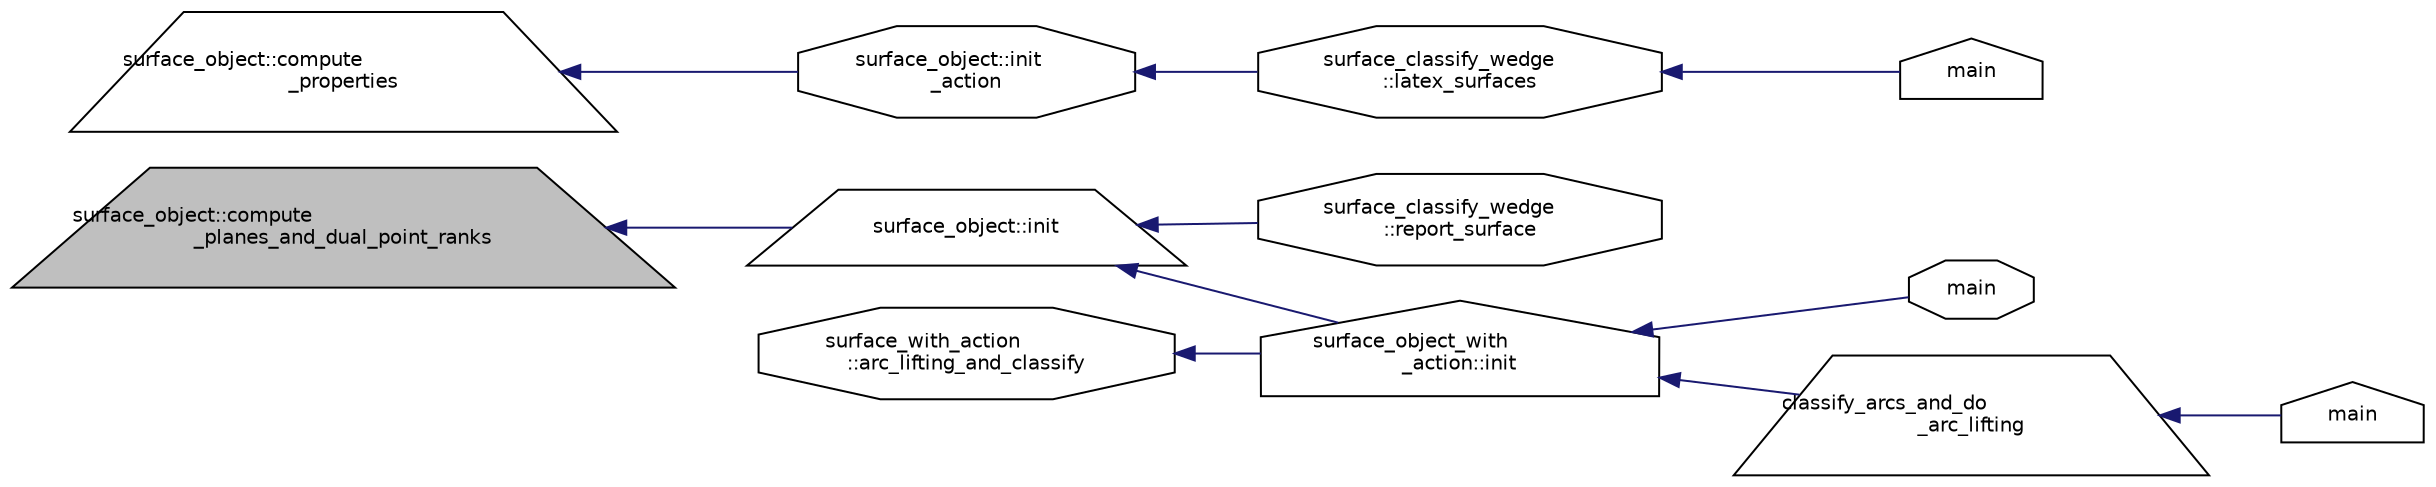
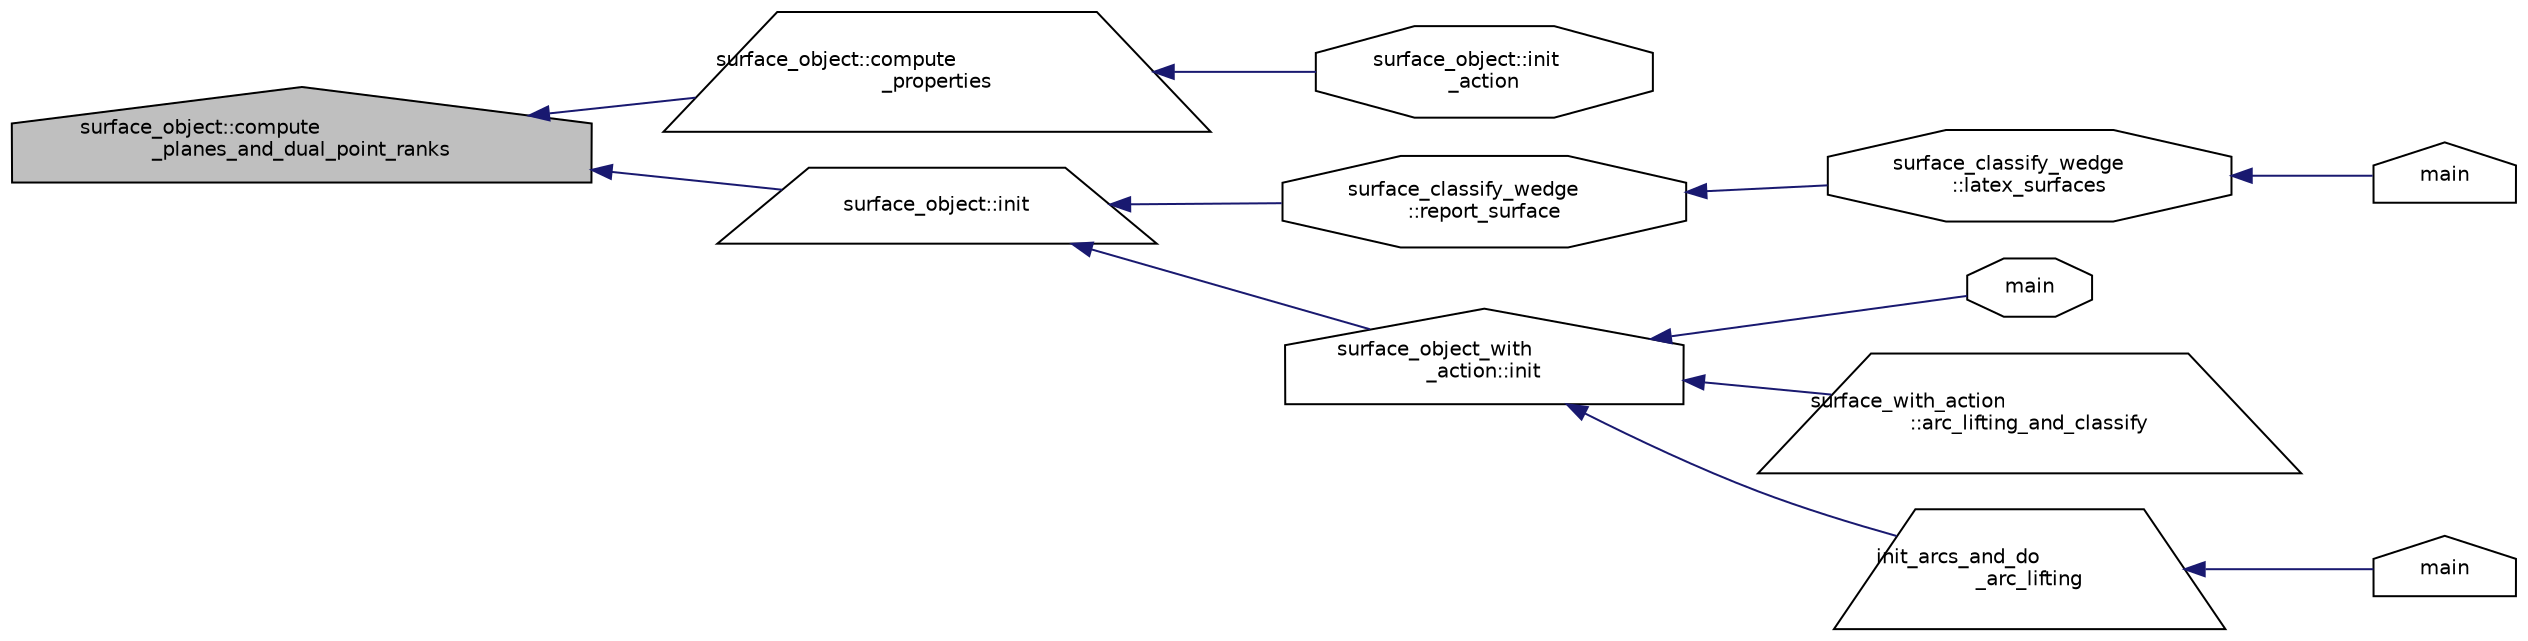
(1206, 72) -> (1767, 188)
none -> (622, 106)
(344, 228) -> (302, 140)
(967, 354) -> (2030, 413)
(1228, 354) -> (1768, 389)
(1971, 415) -> (2030, 569)
